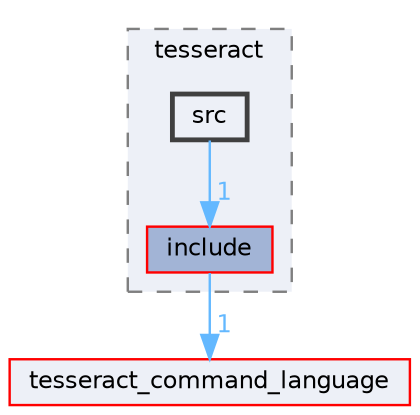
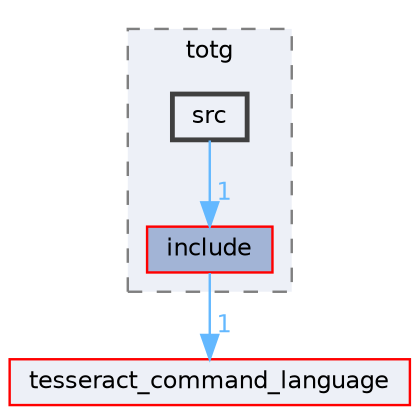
(210, 52) -> (210, 52)
